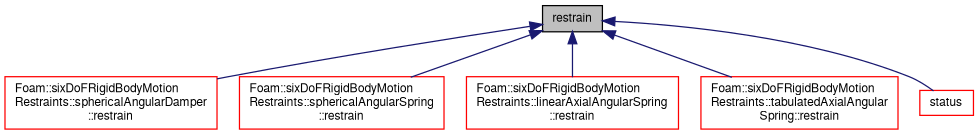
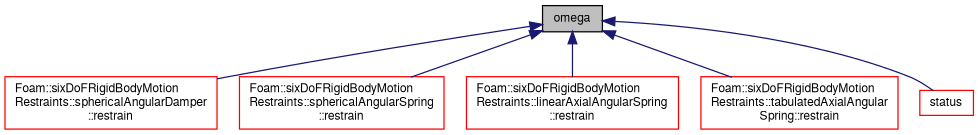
(572, 19) -> (572, 19)
